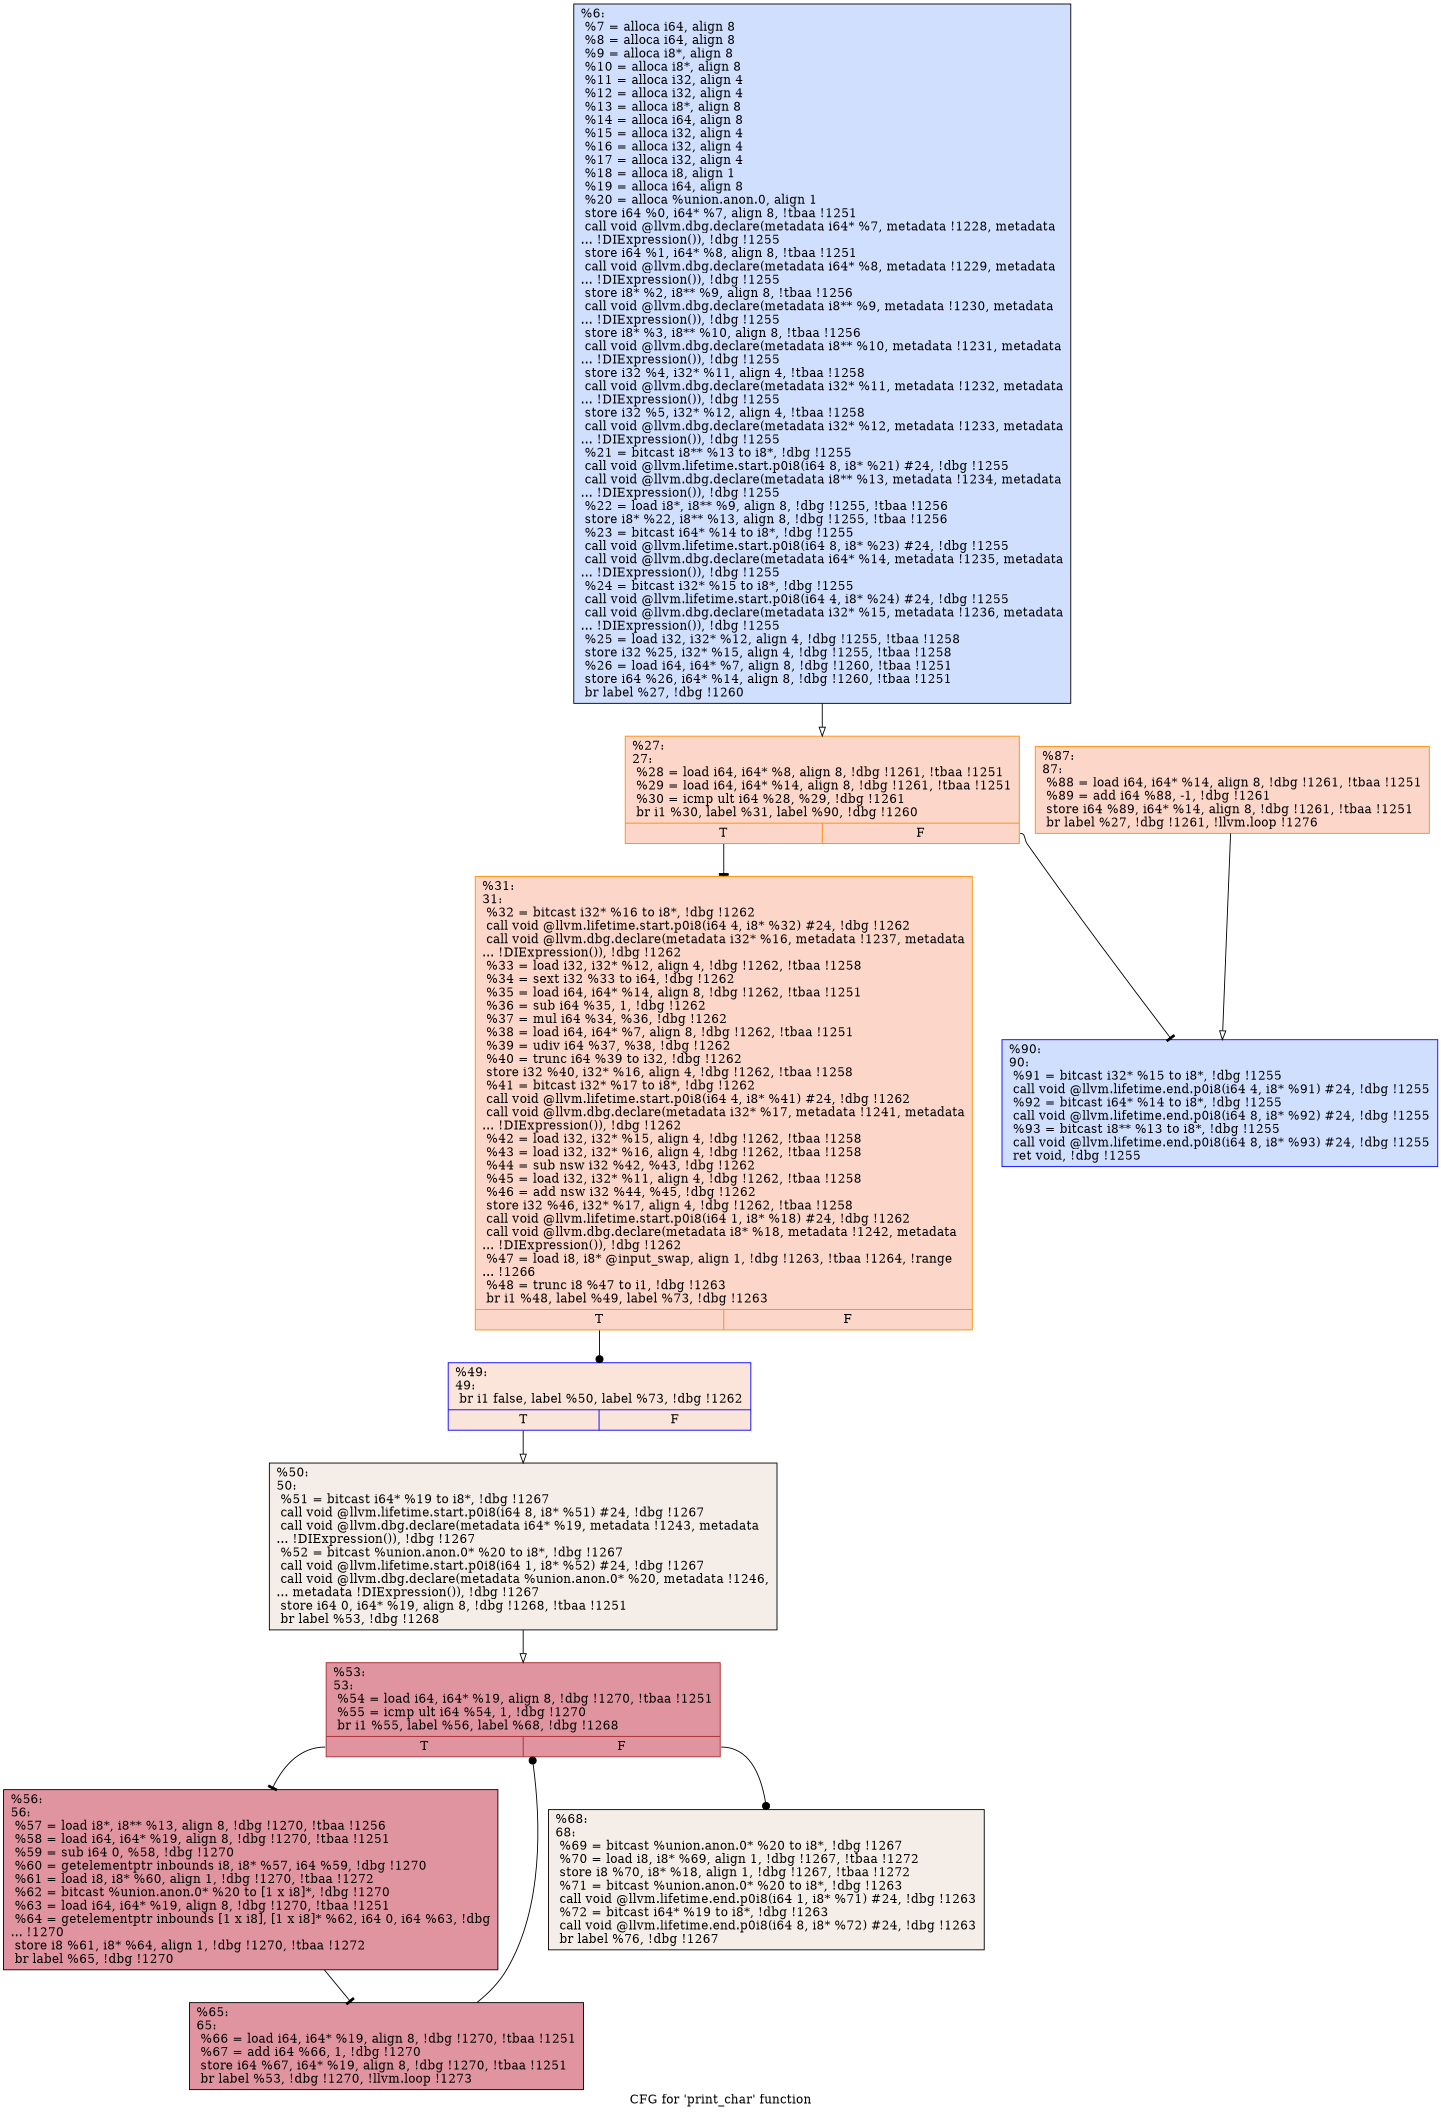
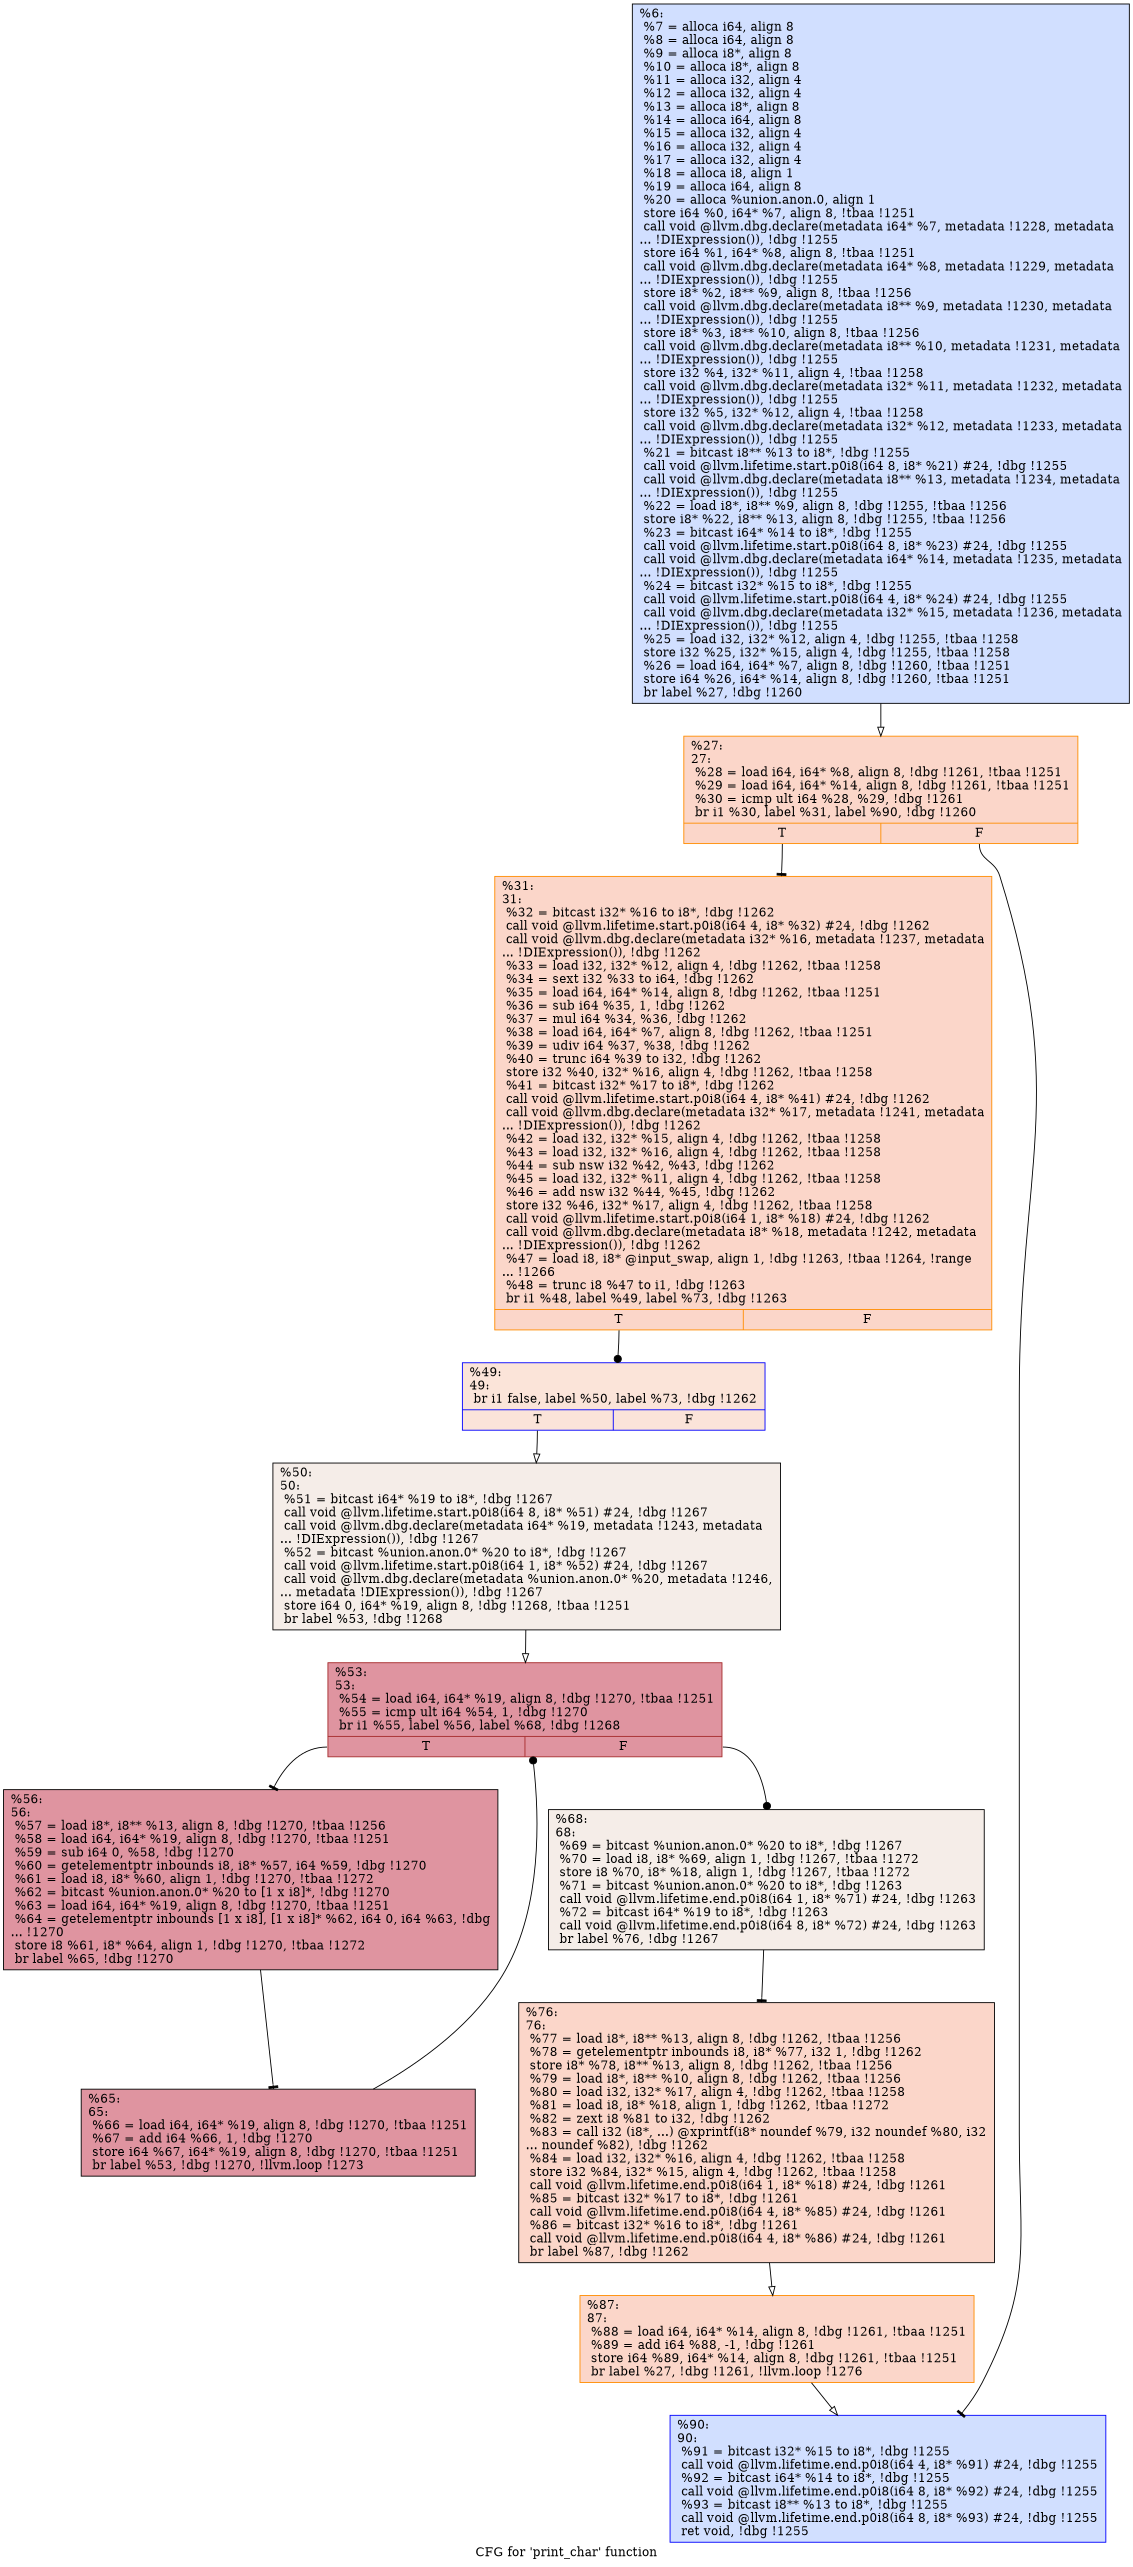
none -> (757, 2133)
